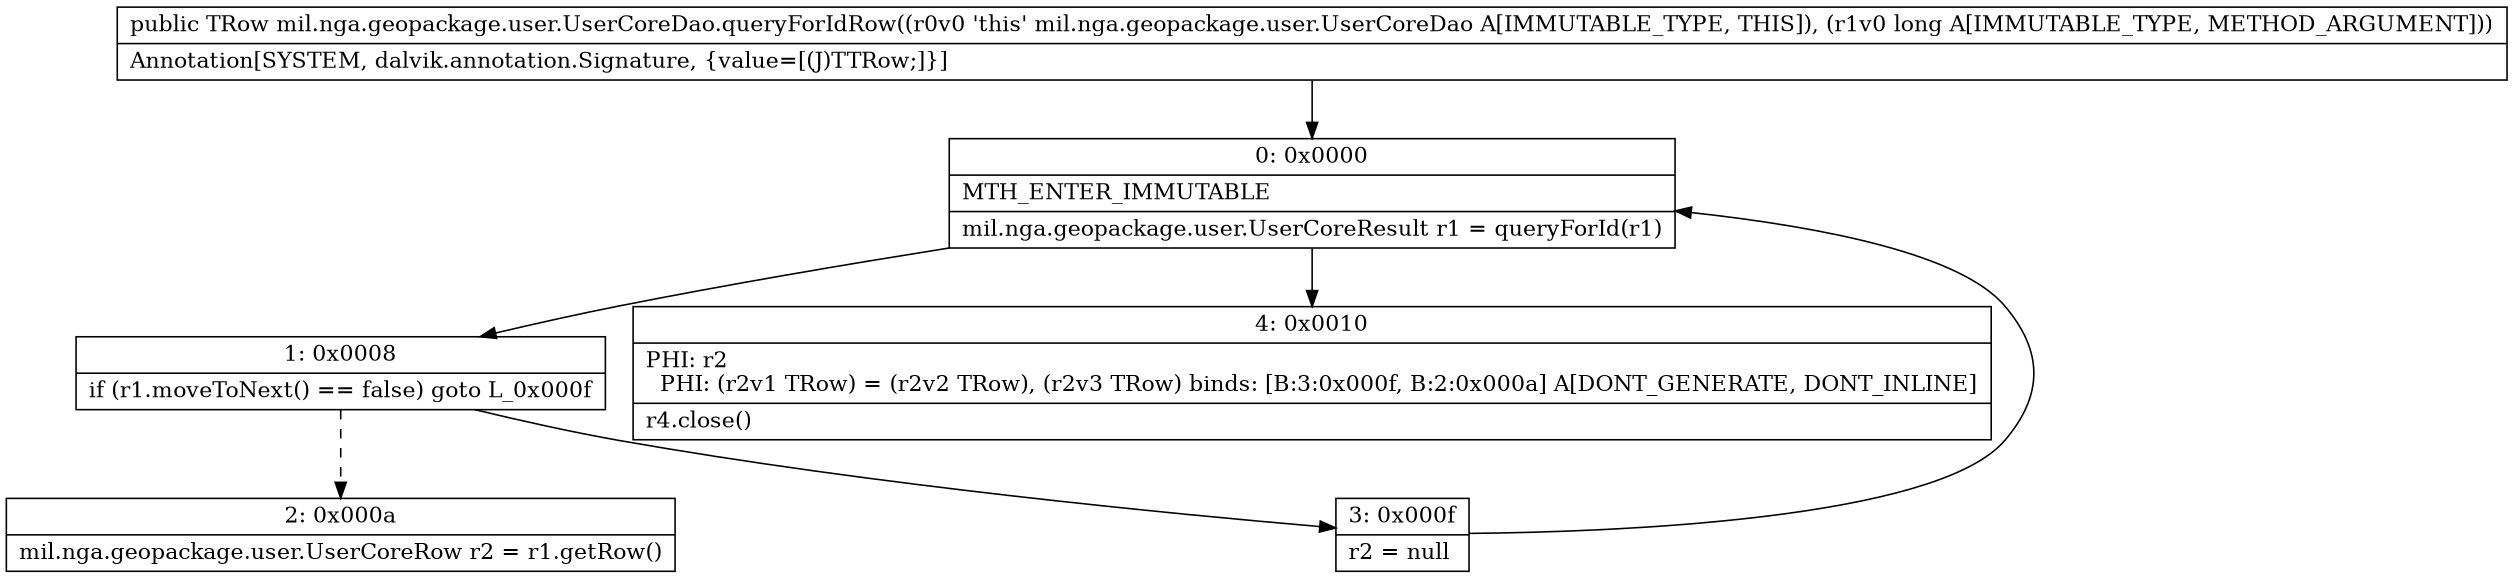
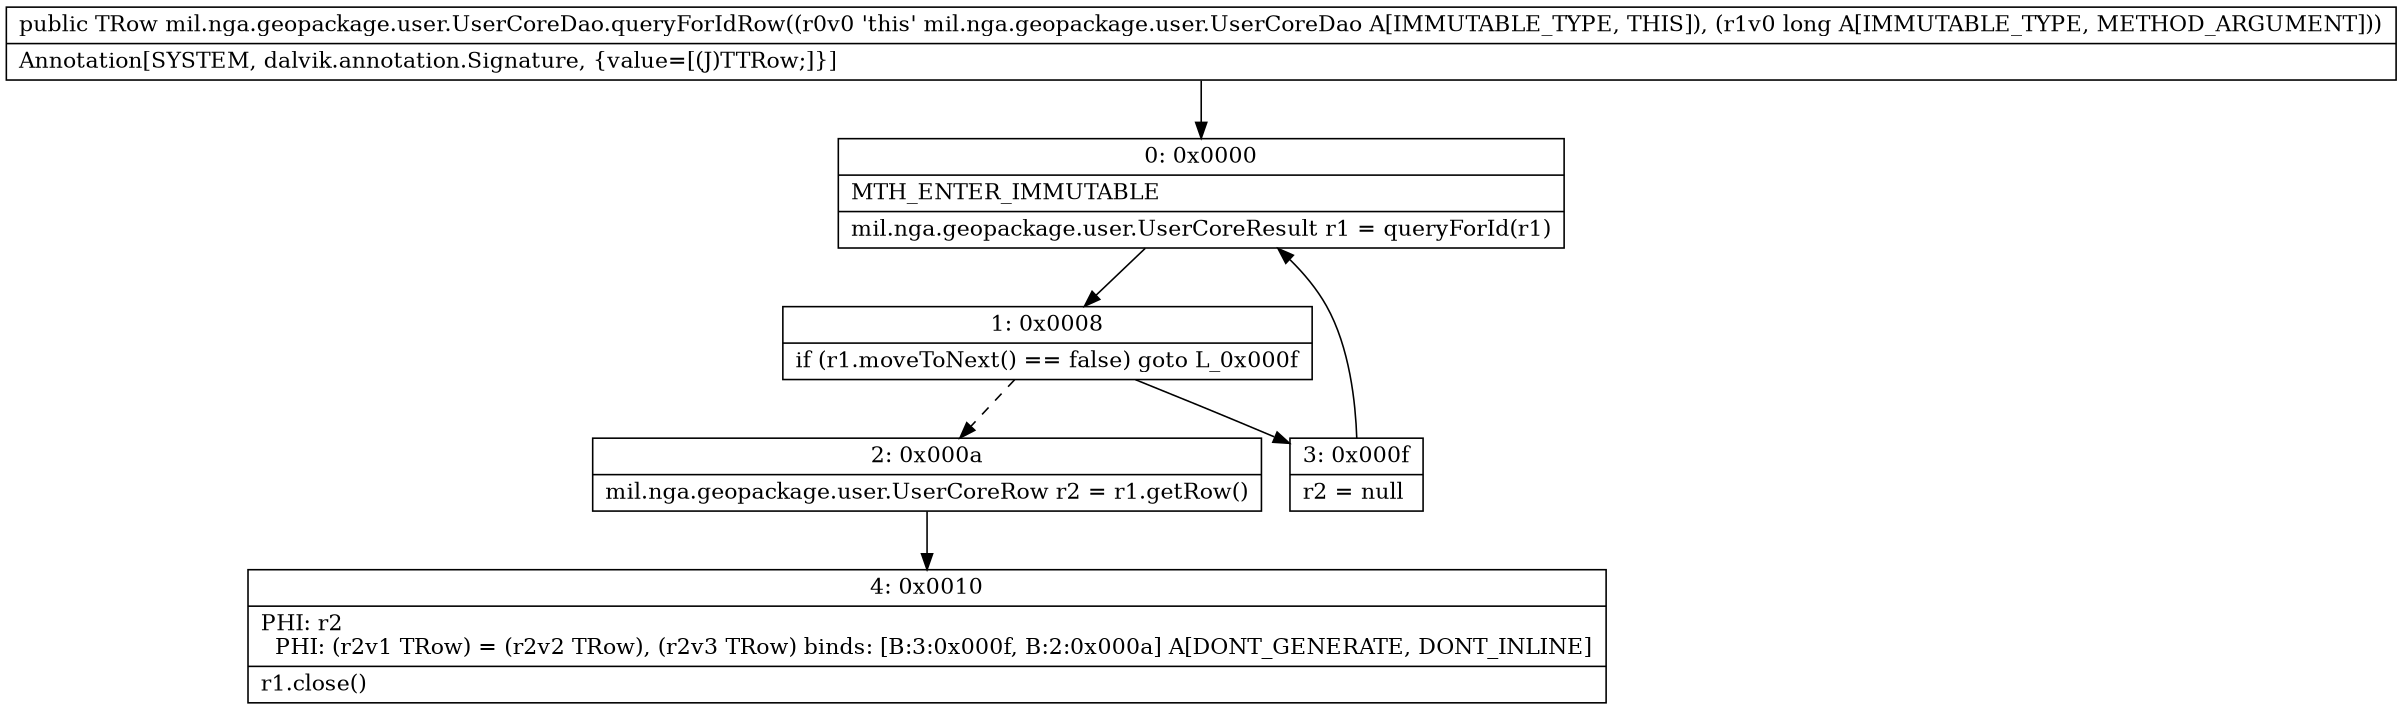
(1312, 269) -> (927, 532)
(699, 421) -> (314, 684)
